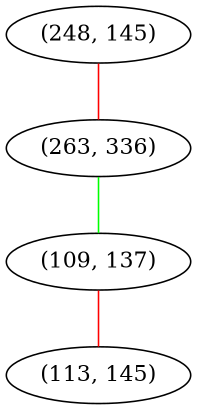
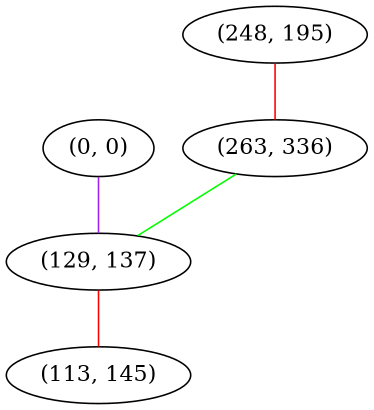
(99, 35) -> (275, 35)
none -> (99, 148)
(99, 262) -> (99, 262)
